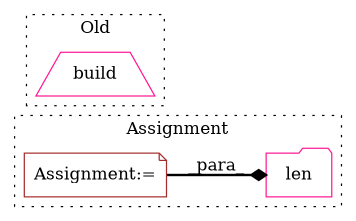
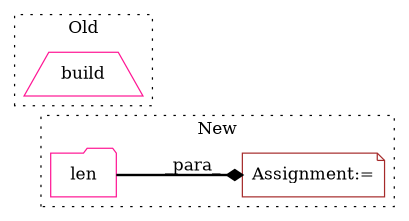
(178, 129) -> (218, 129)
(209, 175) -> (172, 175)
